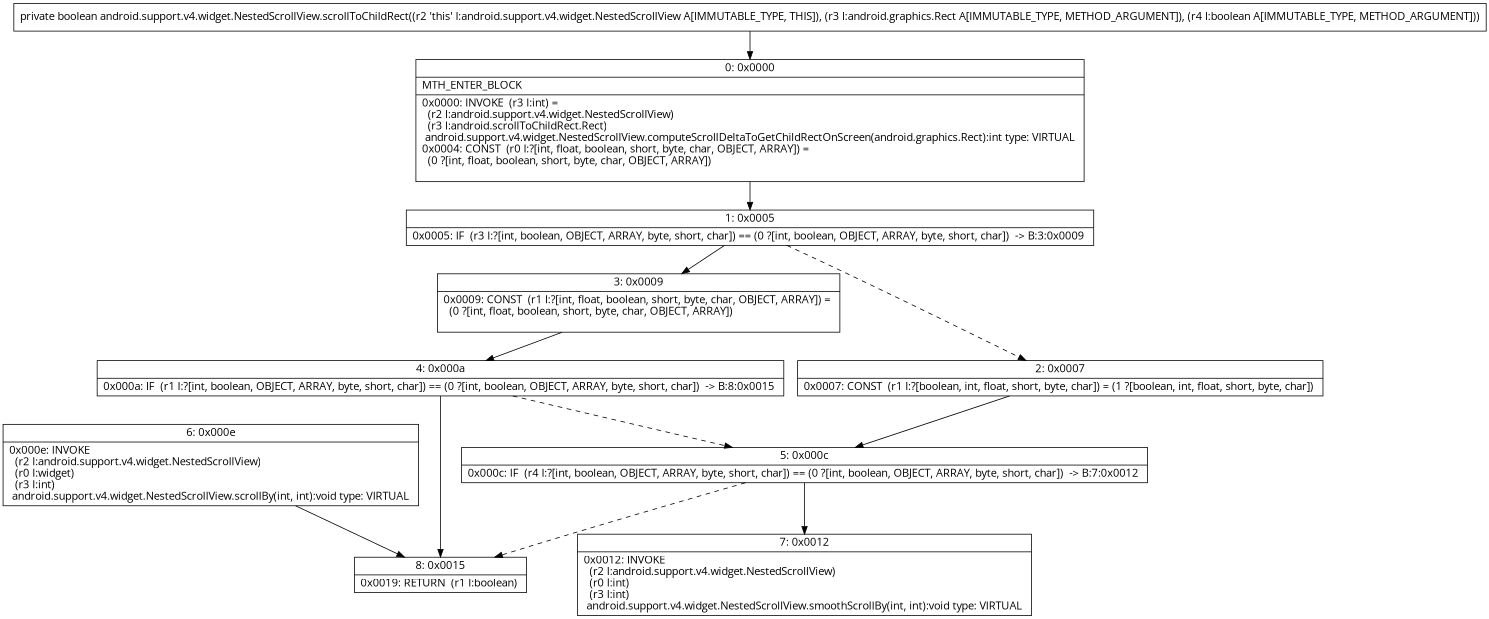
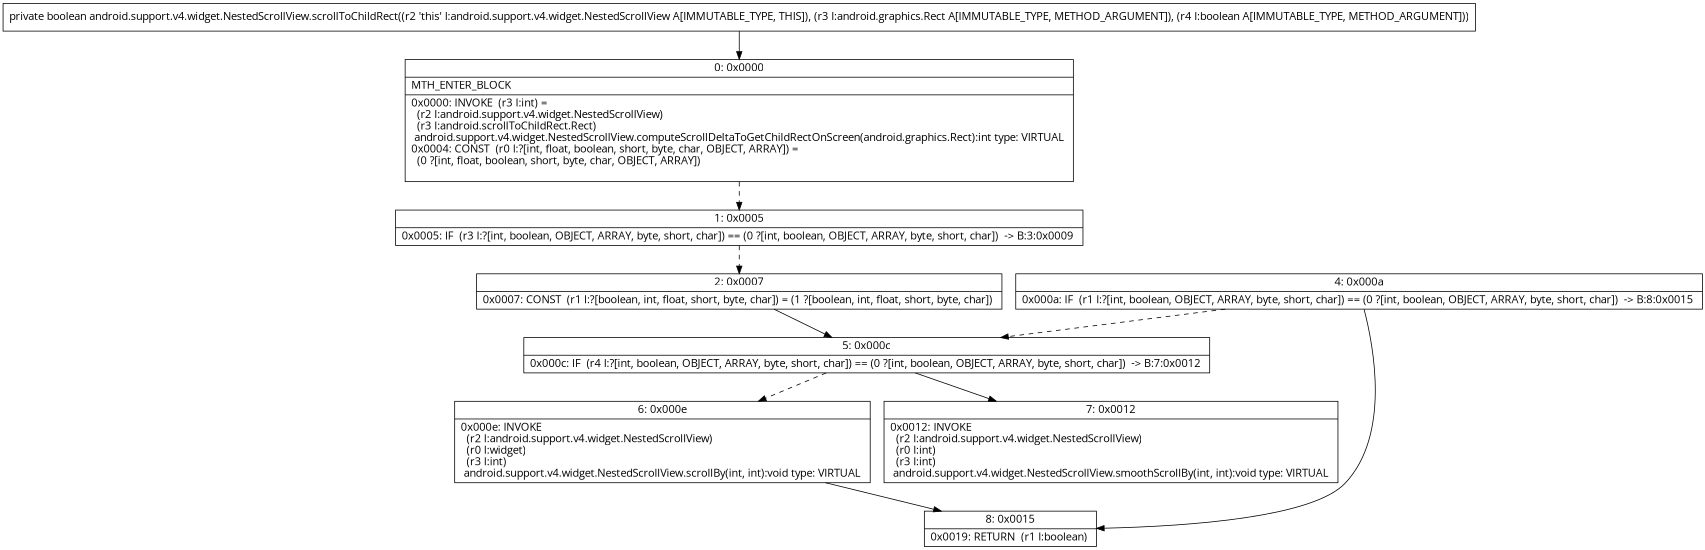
(750, 192) -> (739, 192)
(639, 303) -> none
(624, 518) -> (796, 386)
